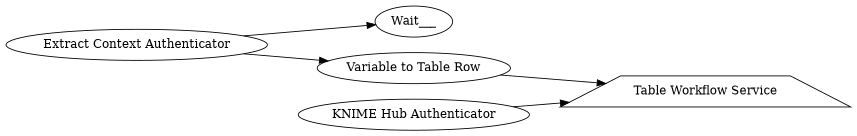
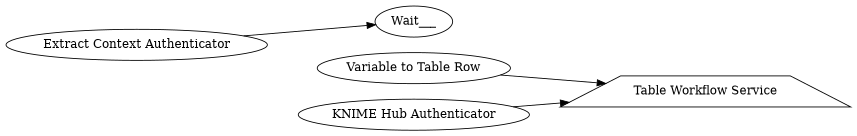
(281, 57) -> none
